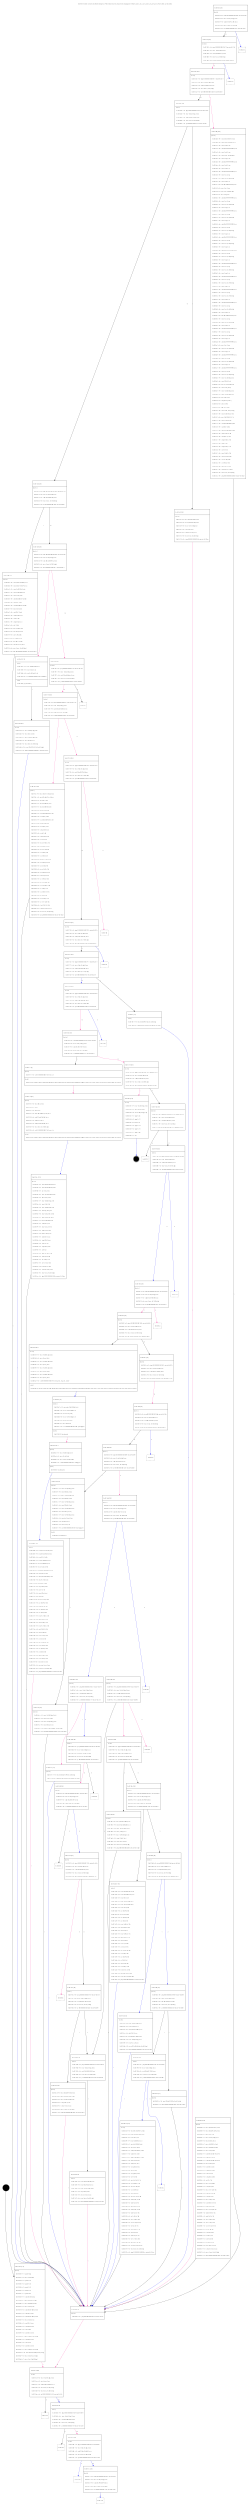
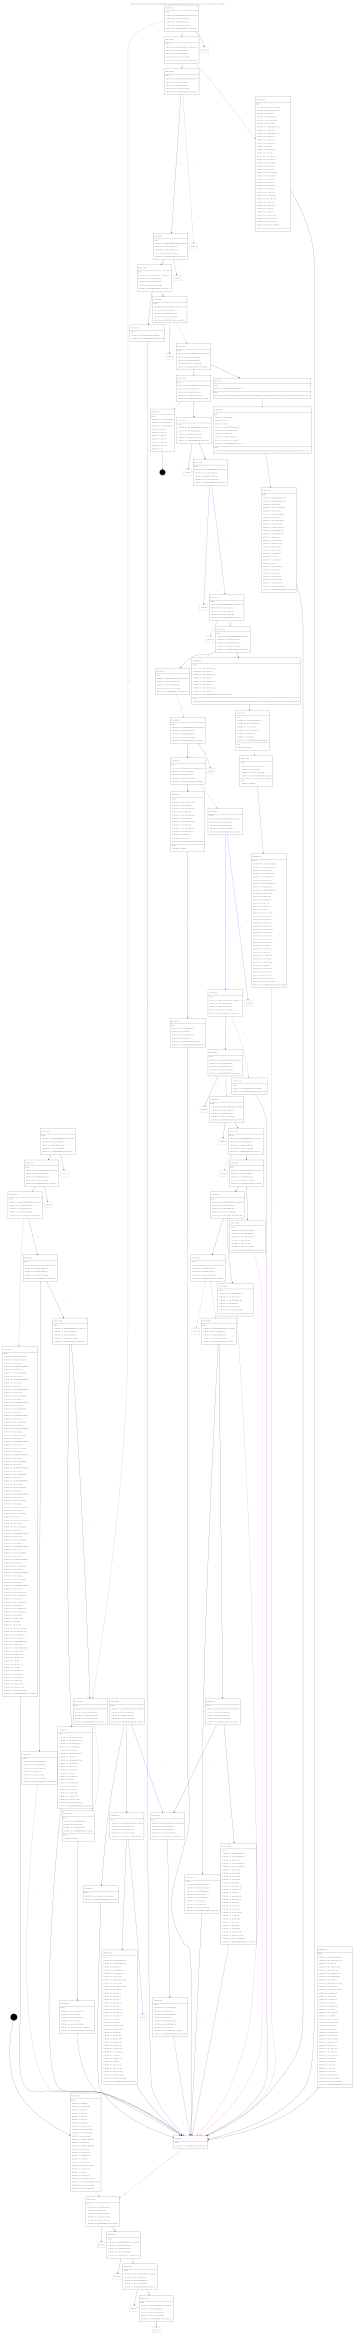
(58, 614) -> (128, 850)
(104, 1878) -> (218, 1236)
(166, 1931) -> (146, 1766)
